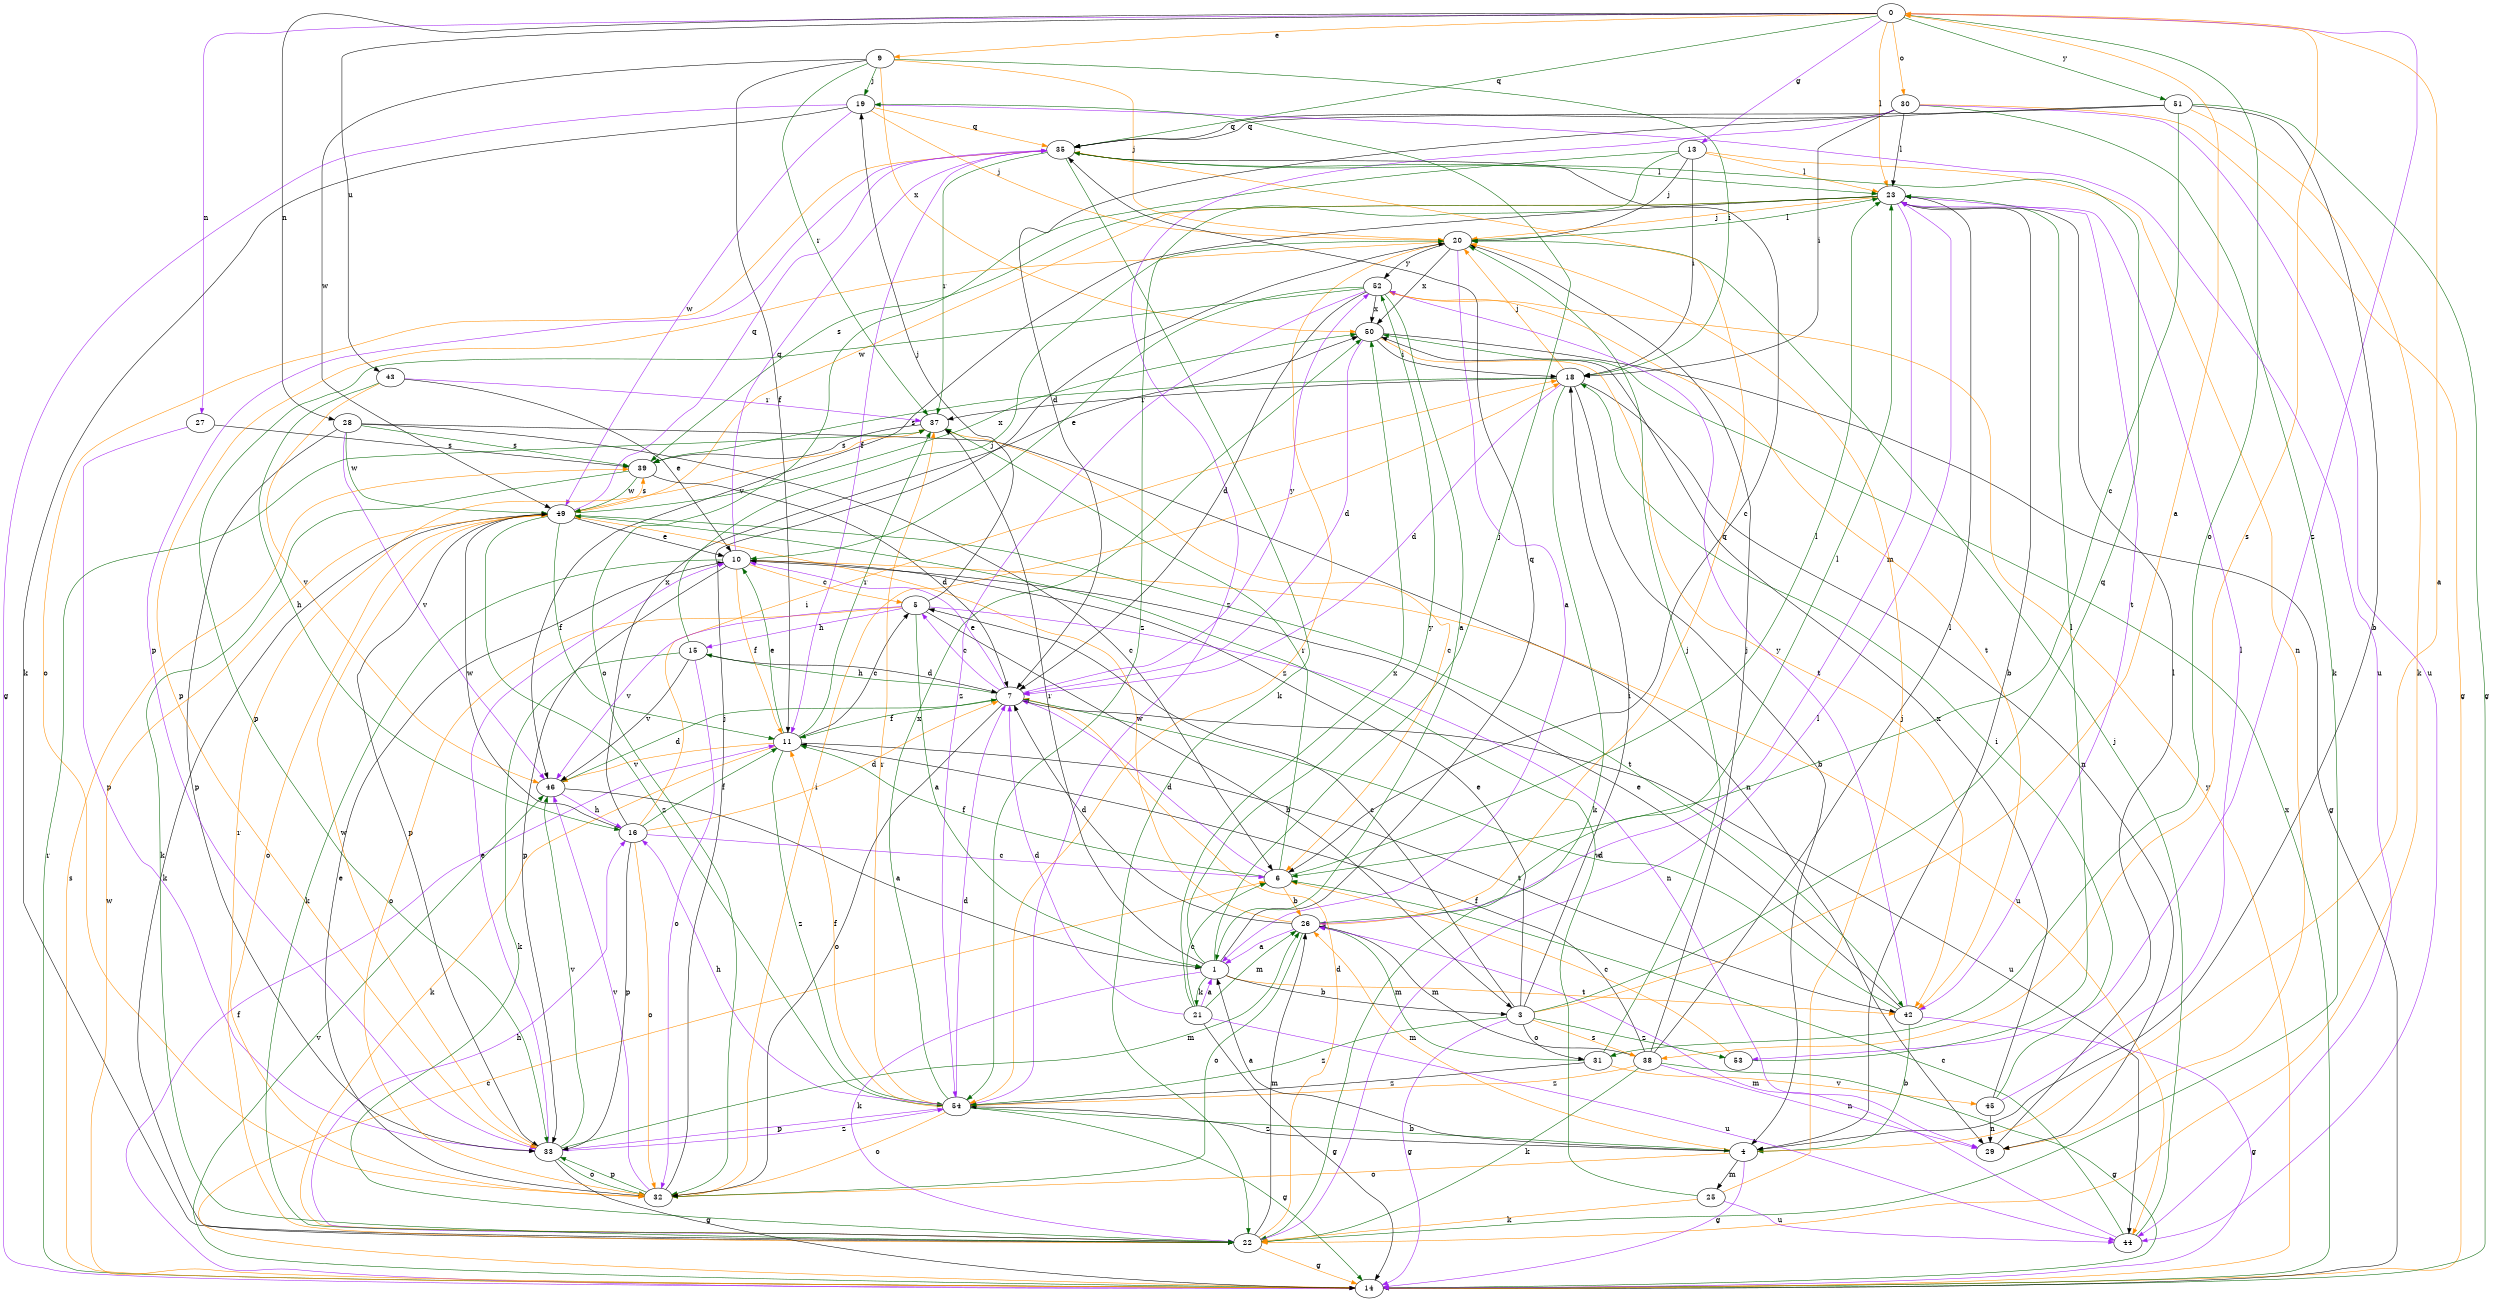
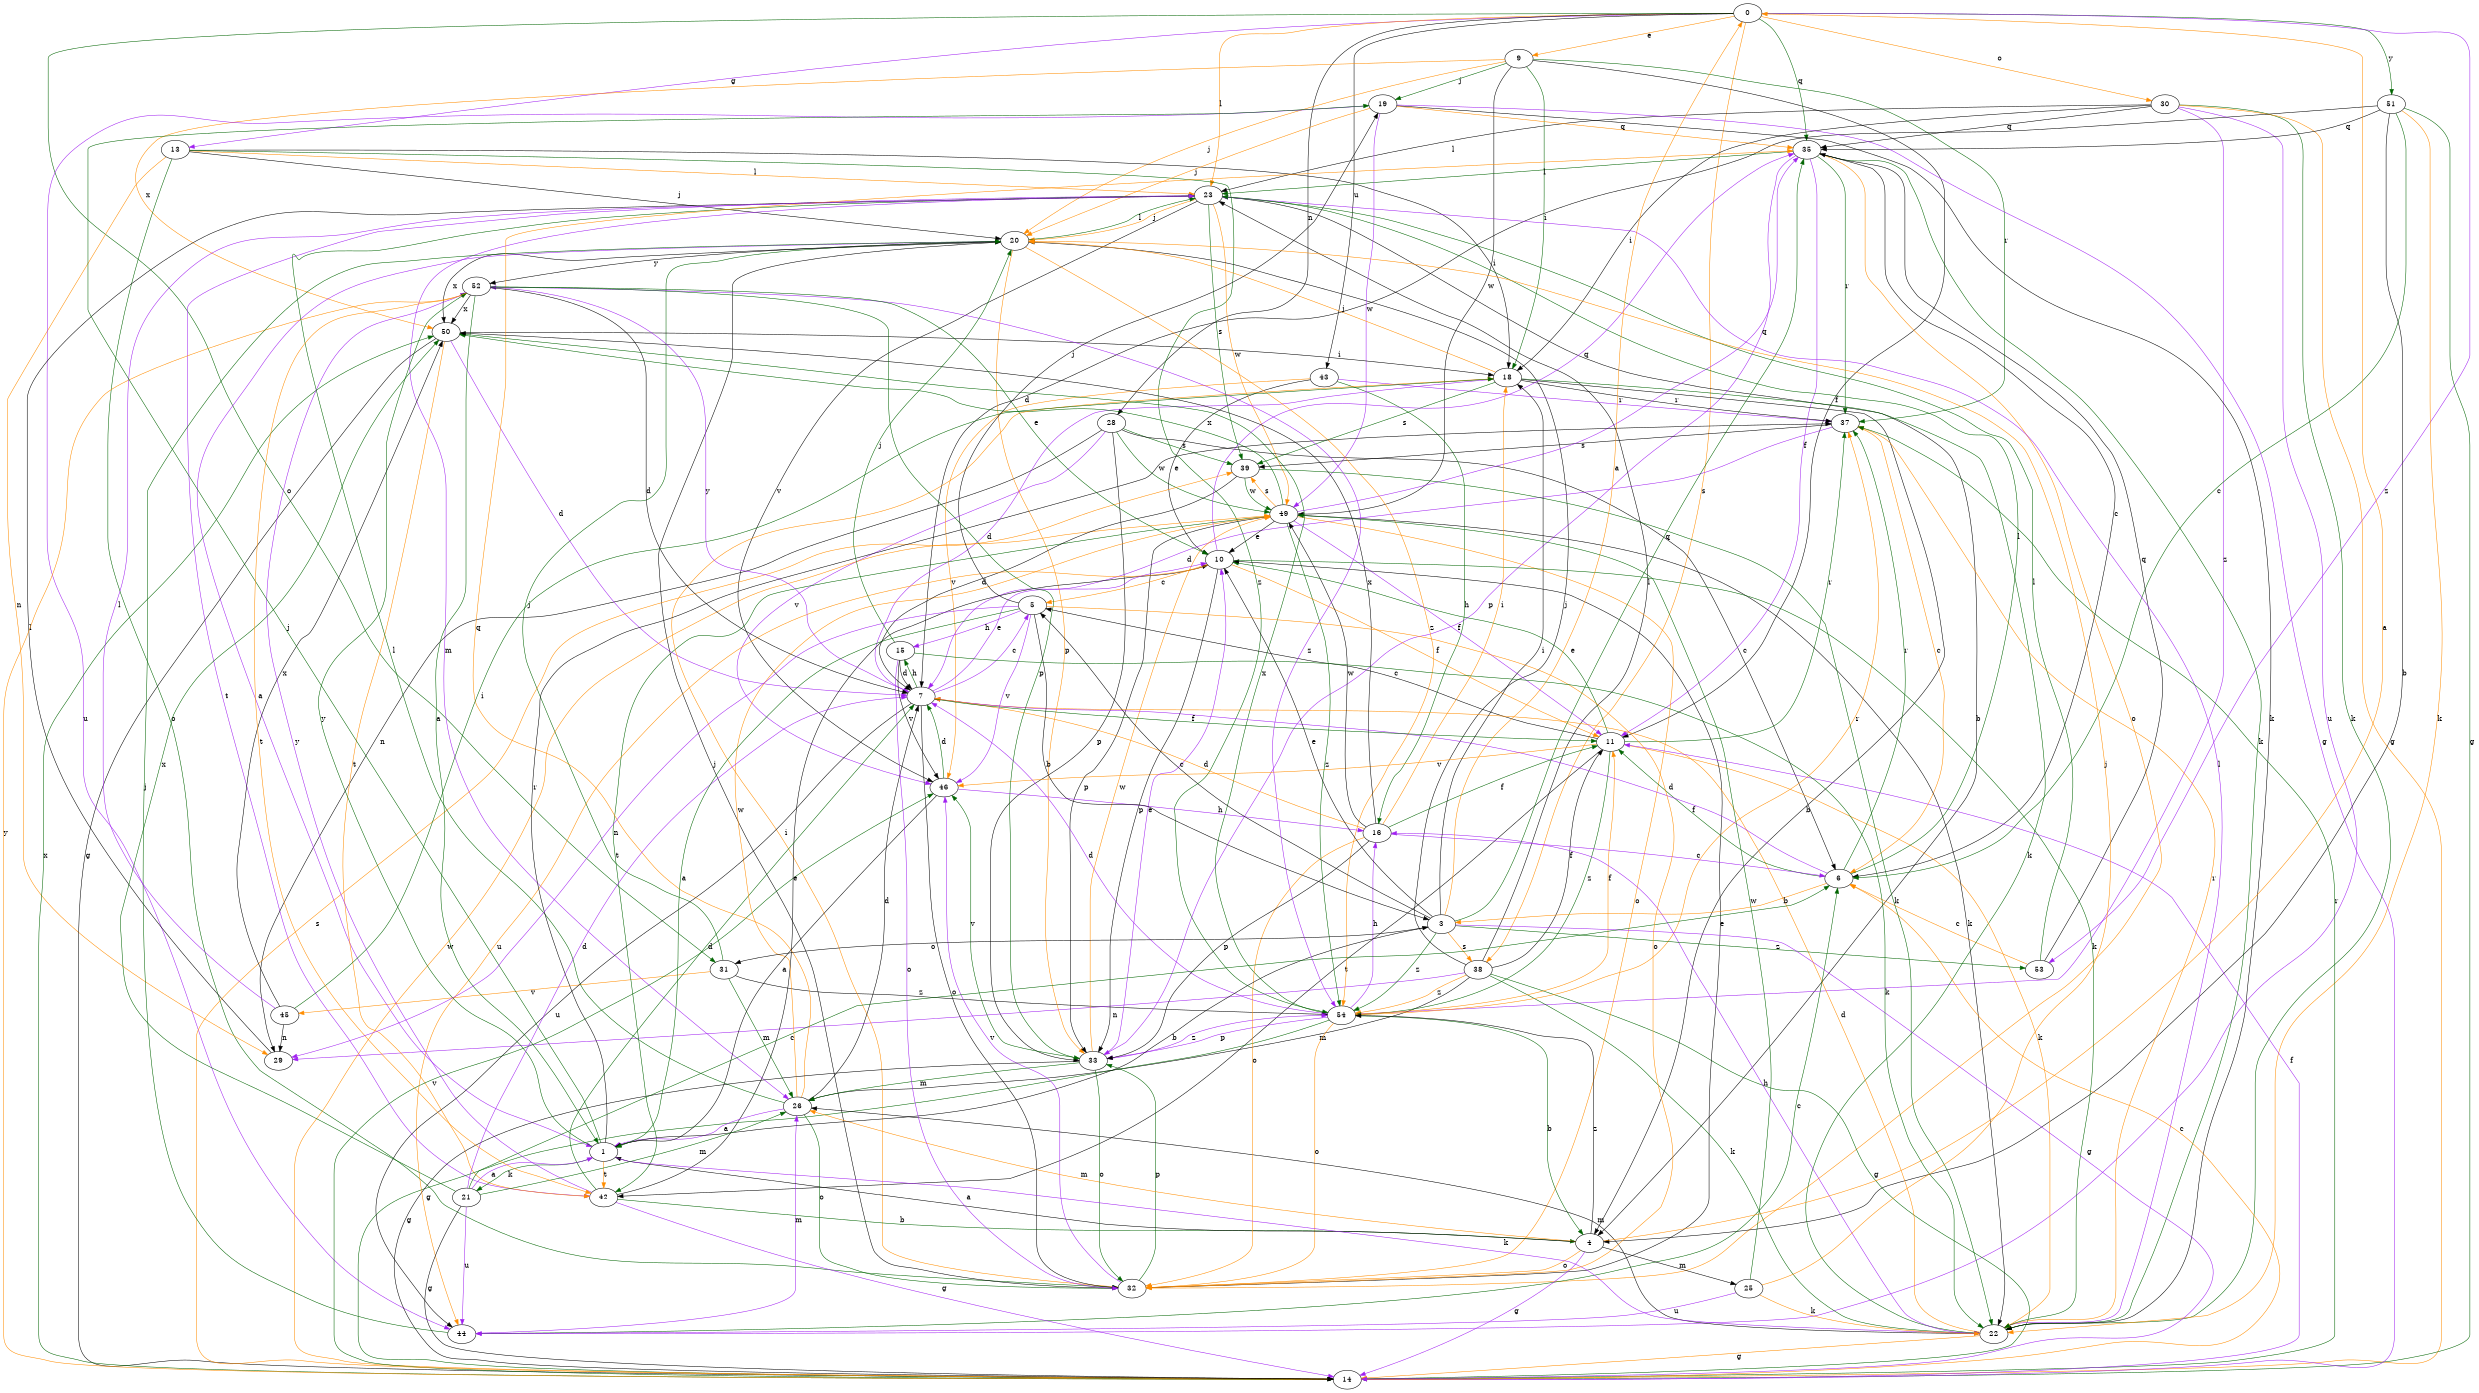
(201, 423) -> none
(1509, 482) -> (2127, 494)
none -> (1382, 515)
(594, 695) -> (1447, 624)
(2026, 714) -> none
(1291, 899) -> (1646, 914)
